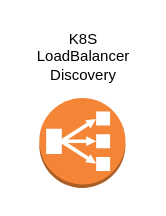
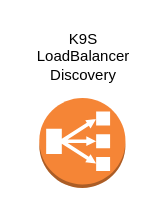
(84, 57) -> (84, 57)
